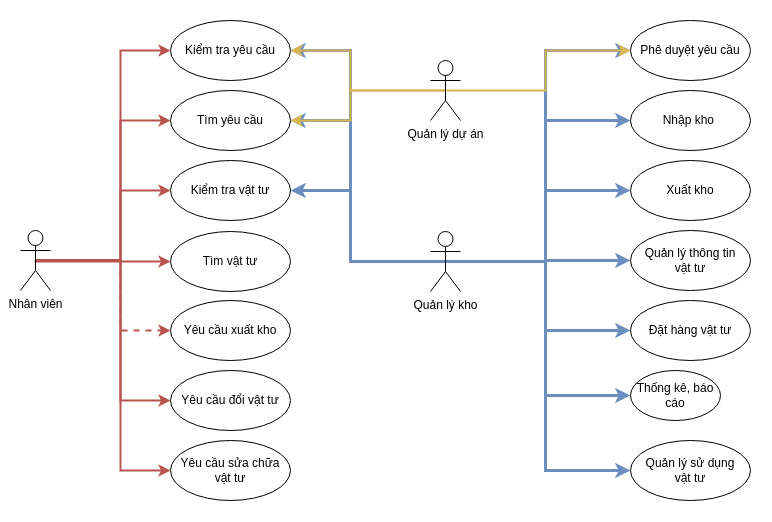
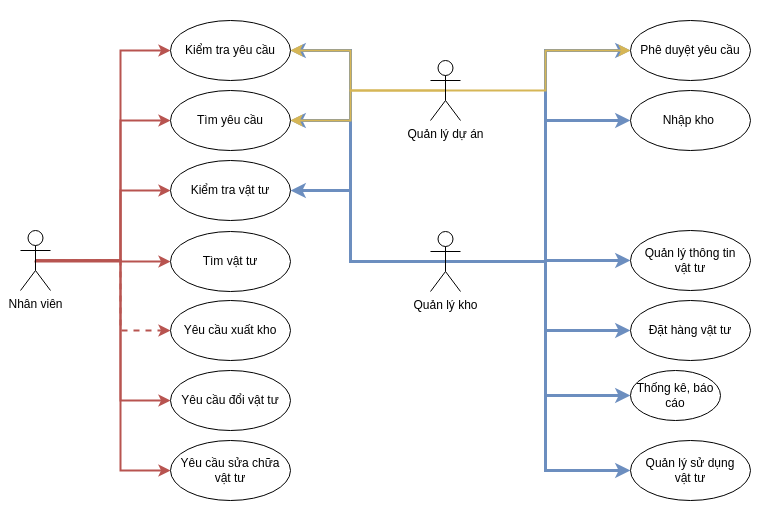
(583, 191) -> none
(691, 191) -> none
